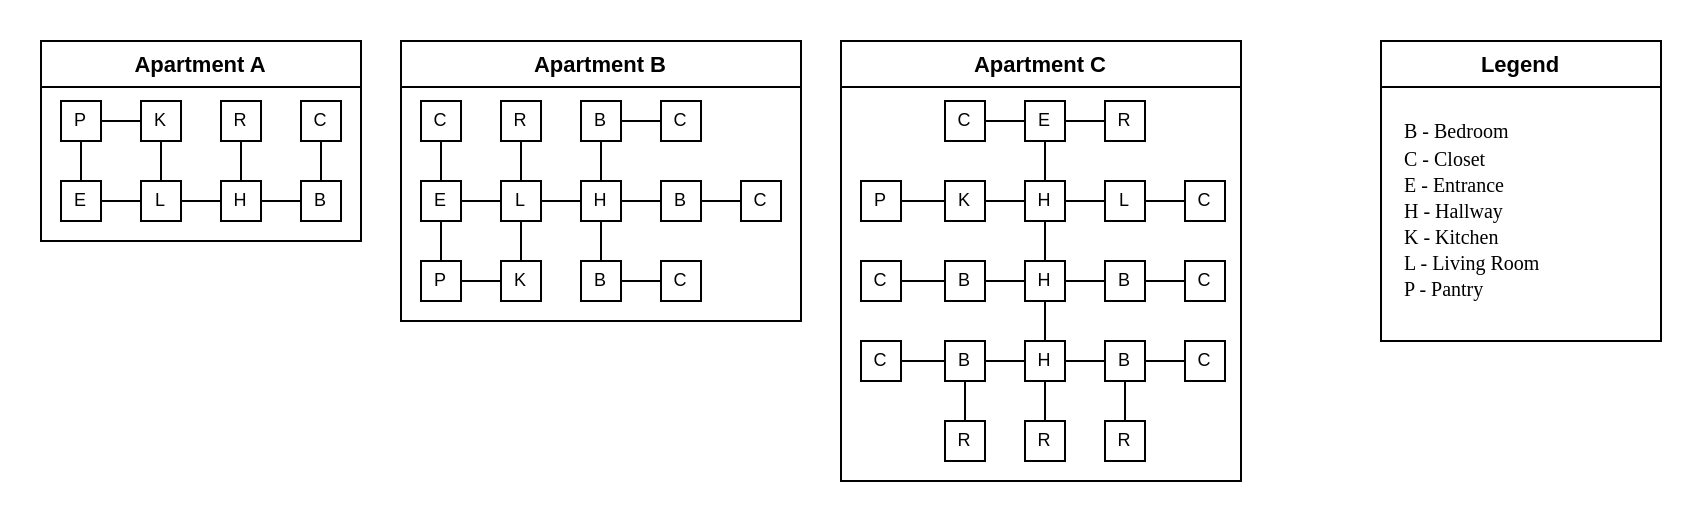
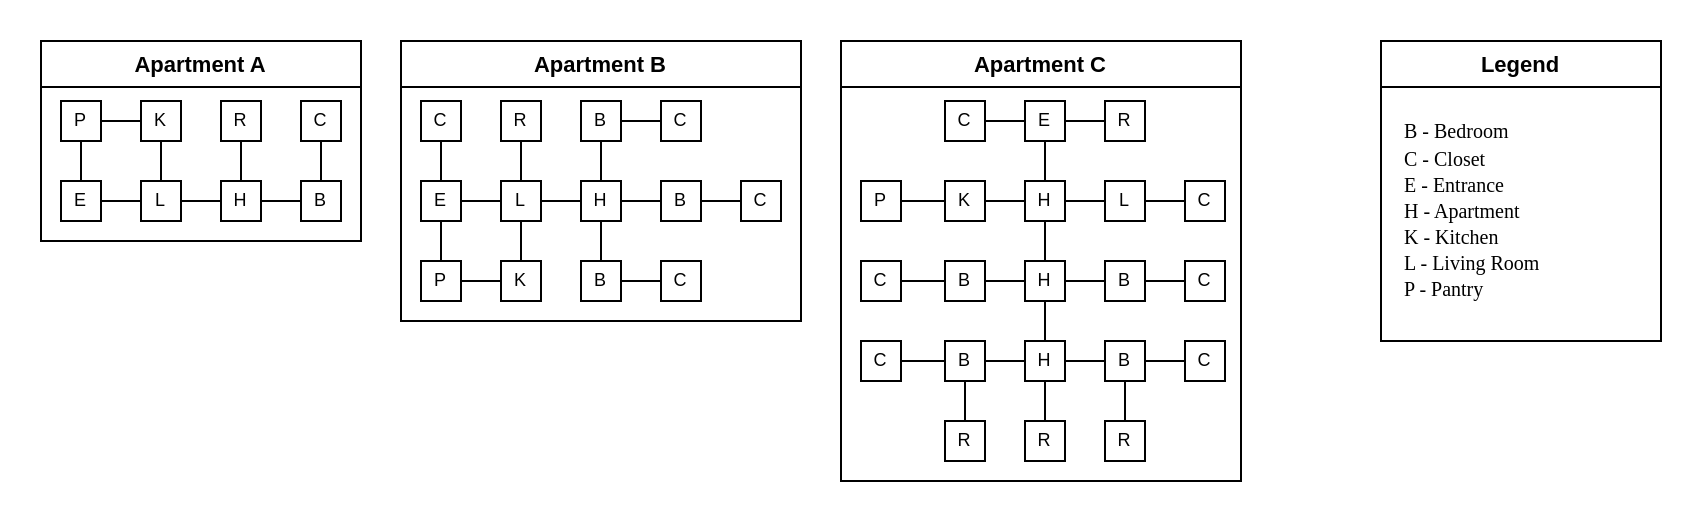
(1483, 211) -> (1483, 211)
